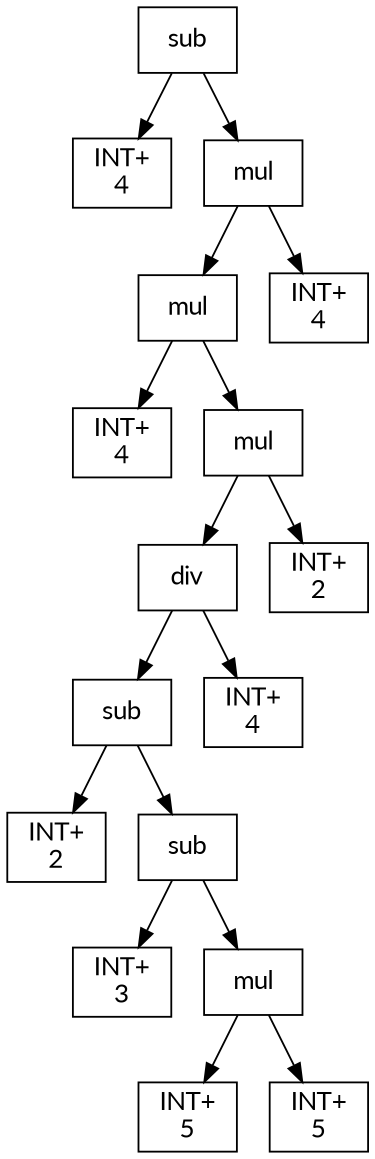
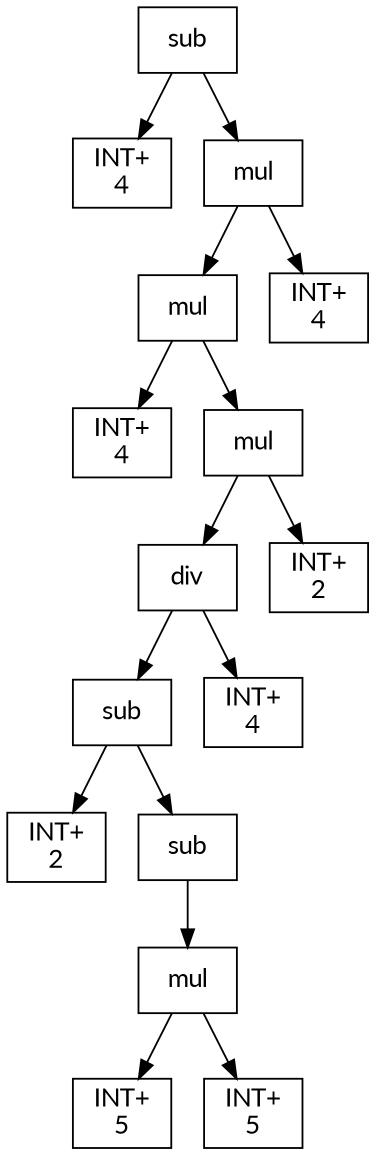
(122, 982) -> none
